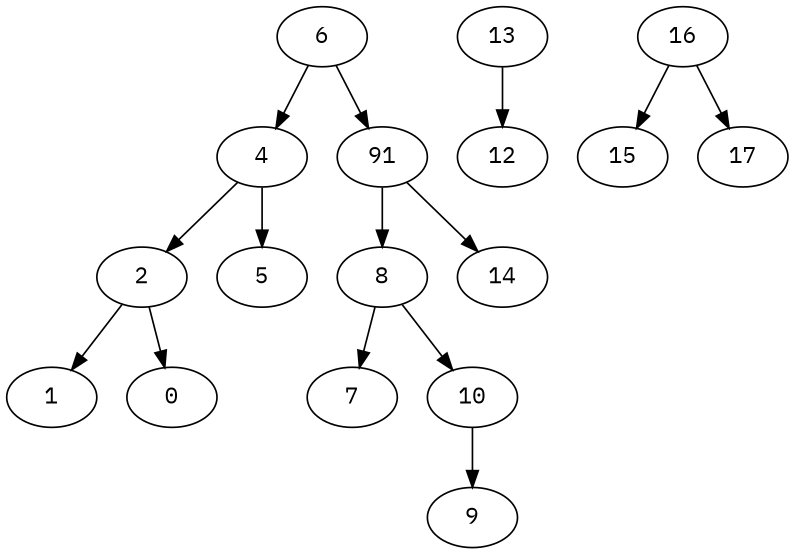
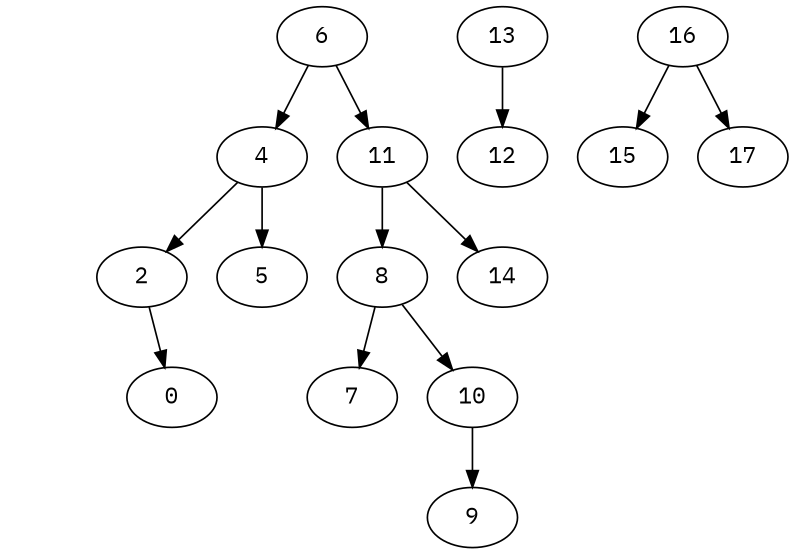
(382, 157) -> (382, 157)
(52, 397) -> none
